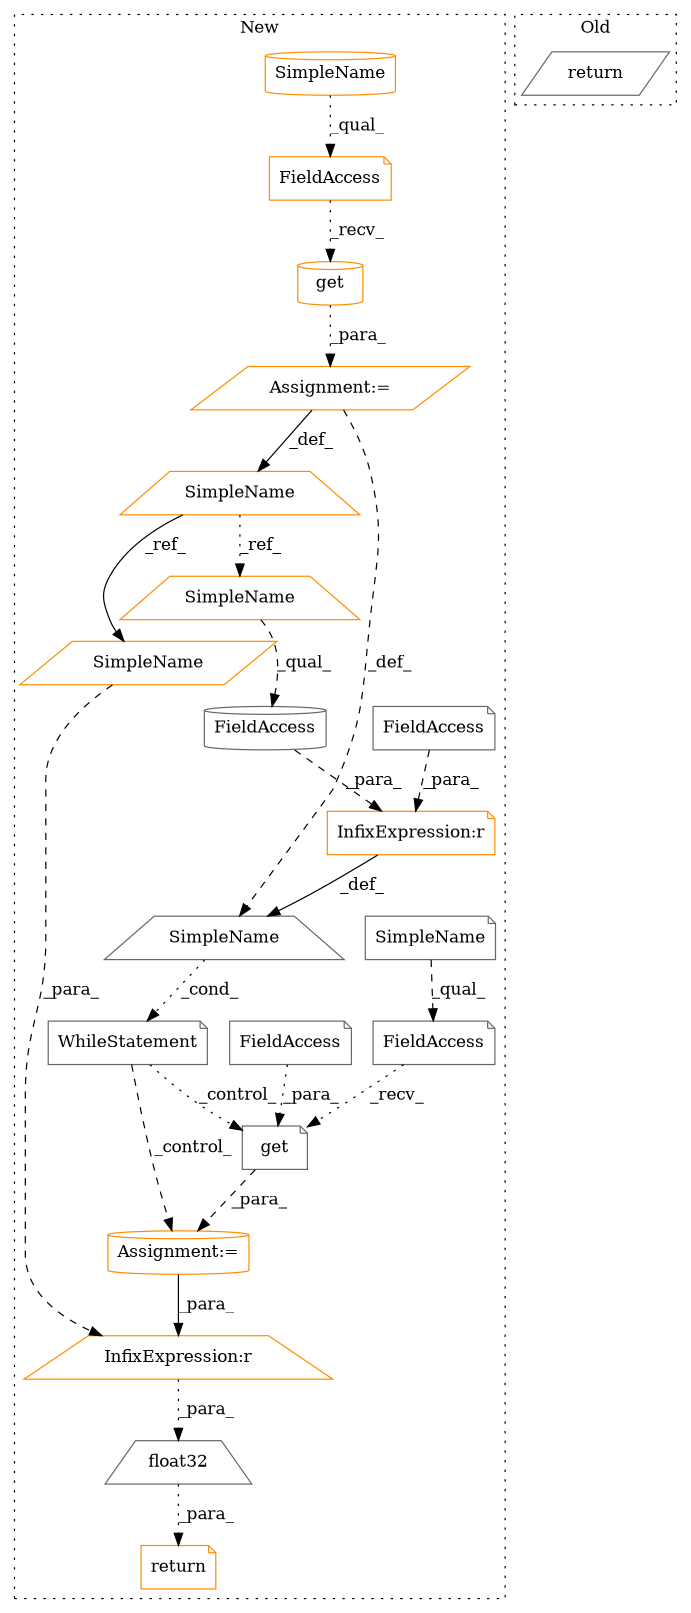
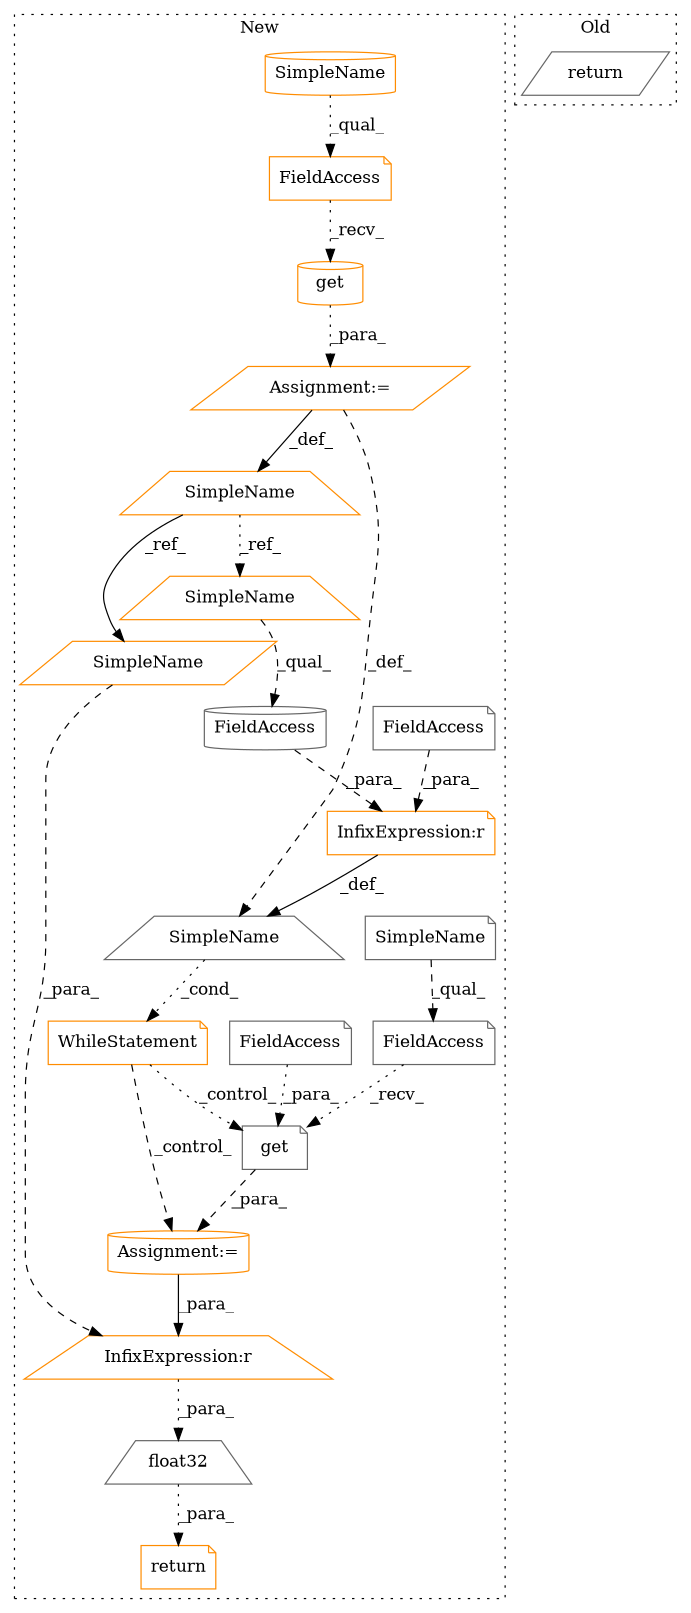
(128, 1043) -> (128, 1043)
